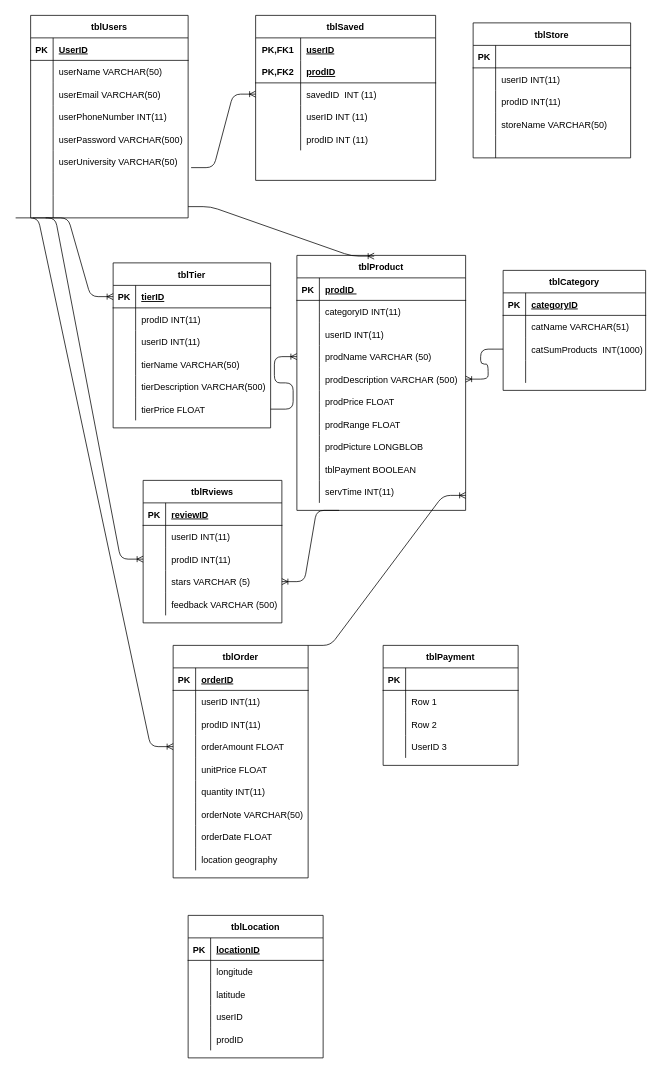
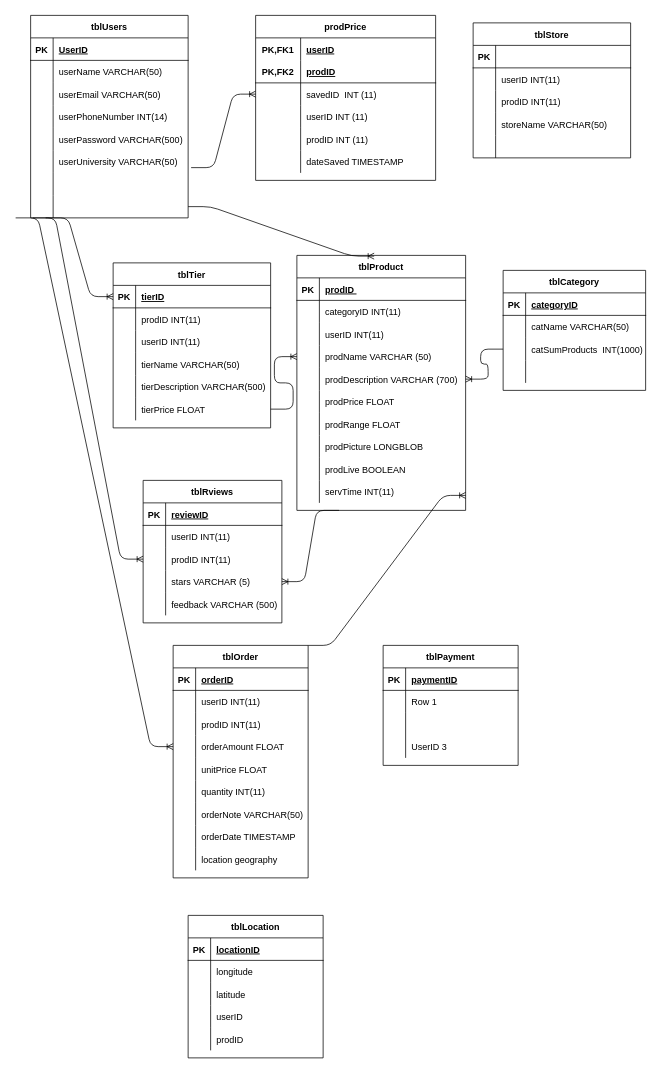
(345, 27) -> (345, 27)
(115, 117) -> (115, 117)
none -> (368, 162)
(578, 327) -> (578, 327)
(393, 380) -> (393, 380)
(368, 470) -> (363, 470)
none -> (462, 679)
(462, 724) -> none
(238, 837) -> (248, 837)
